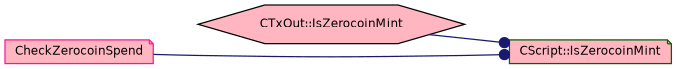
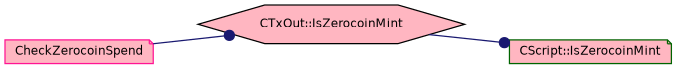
(326, 57) -> (189, 40)
